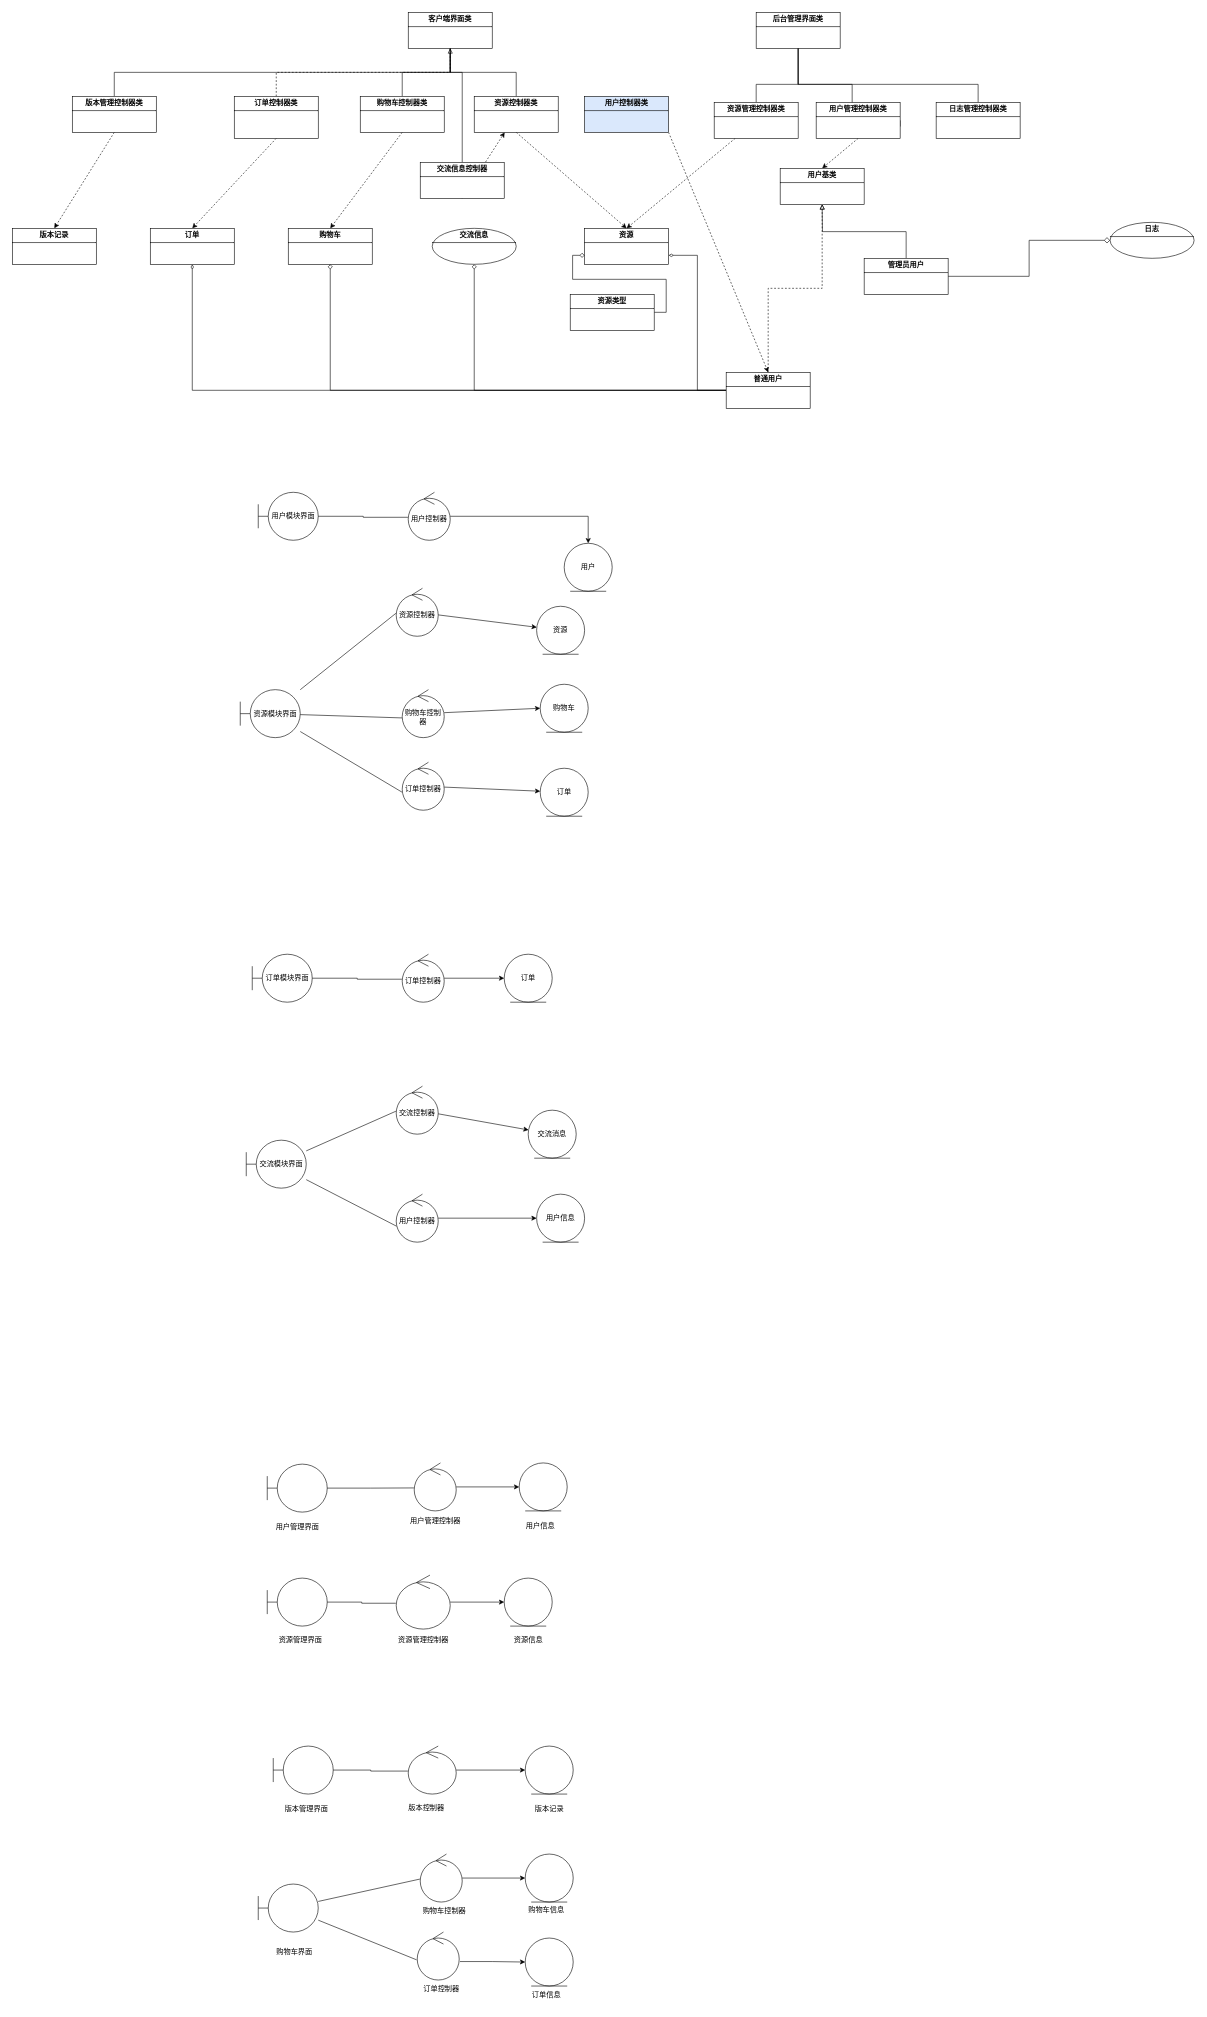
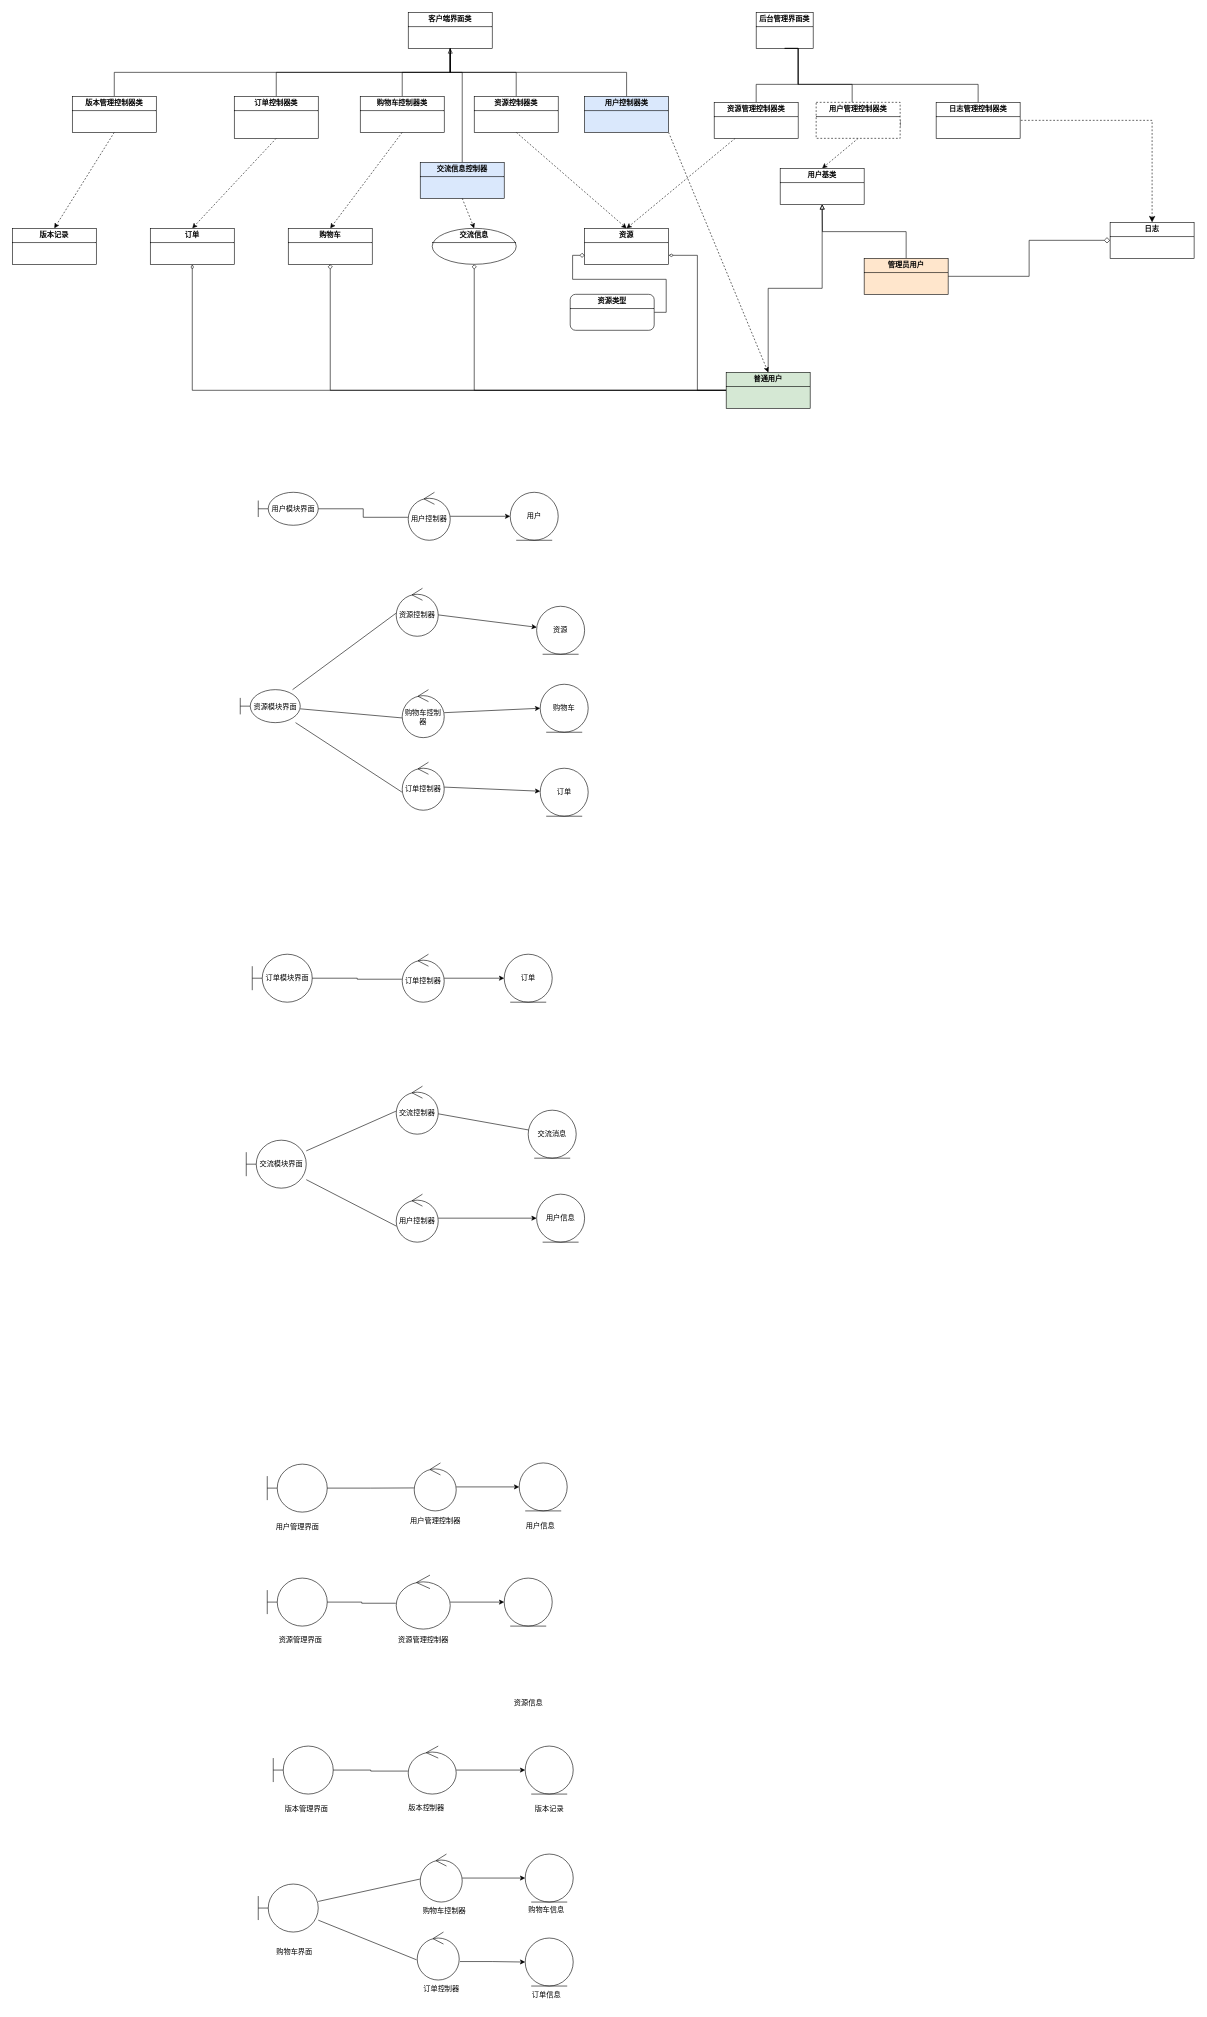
(798, 30) -> (785, 30)
none -> (585, 72)
(276, 85) -> (276, 85)
(858, 120) -> (858, 120)
none -> (1087, 120)
(502, 137) -> (472, 223)
(462, 180) -> (462, 180)
(1152, 240) -> (1152, 240)
(906, 276) -> (906, 276)
(781, 288) -> (781, 288)
(612, 312) -> (612, 312)
(768, 390) -> (768, 390)
(288, 516) -> (288, 509)
(588, 567) -> (534, 516)
(270, 714) -> (270, 706)
(523, 1129) -> (524, 1129)
(528, 1640) -> (528, 1703)
